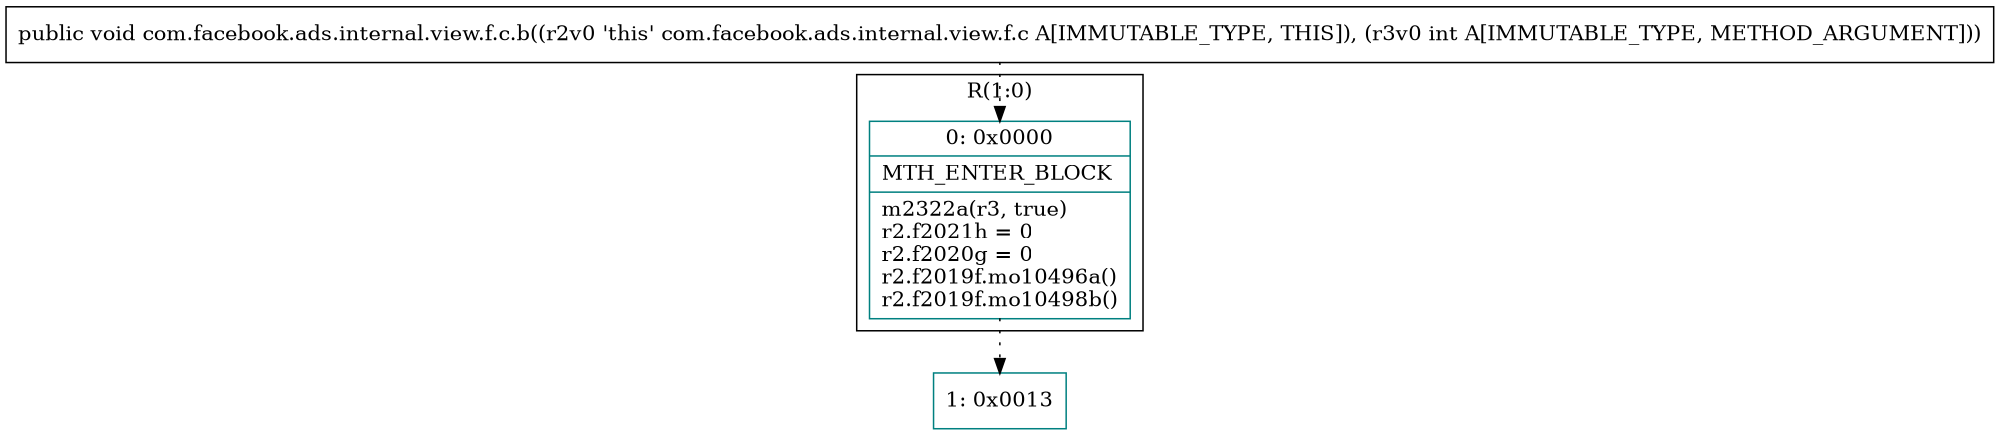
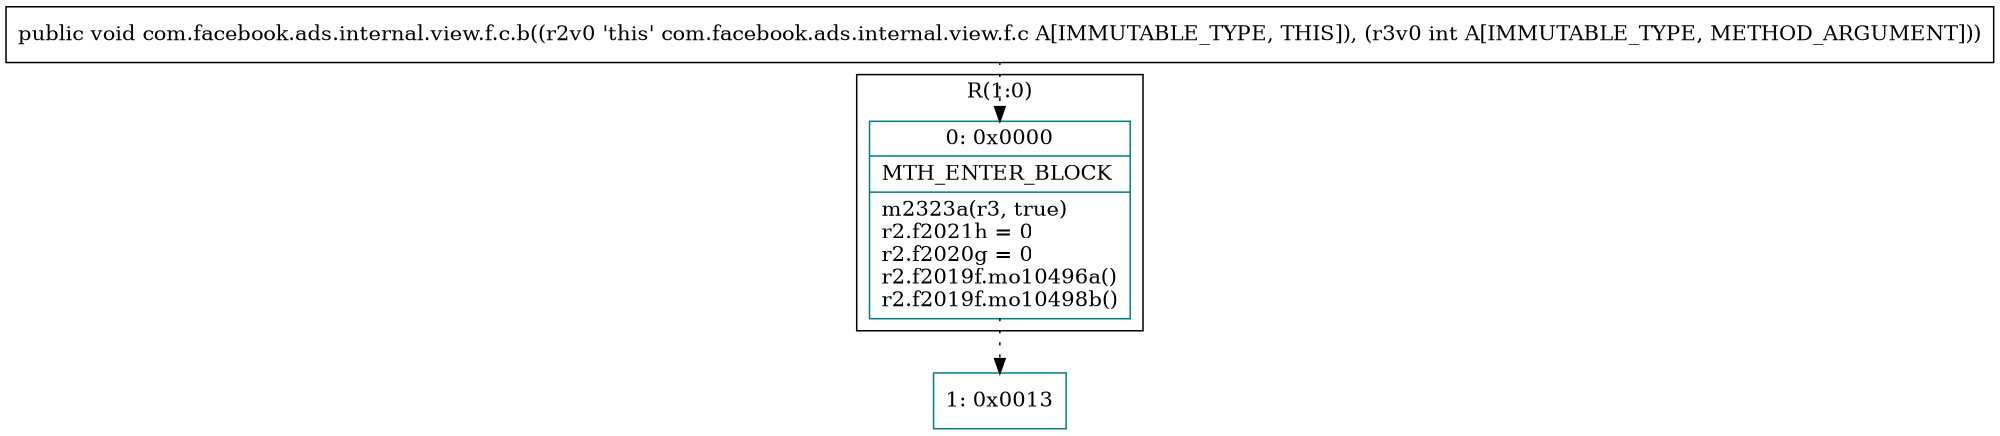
(975, 209) -> (975, 209)
